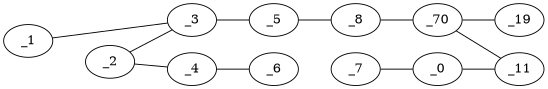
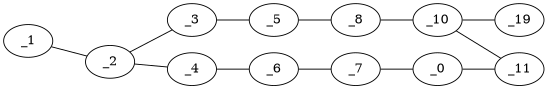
(438, 20) -> (438, 20)
(110, 30) -> (69, 51)
none -> (315, 69)
